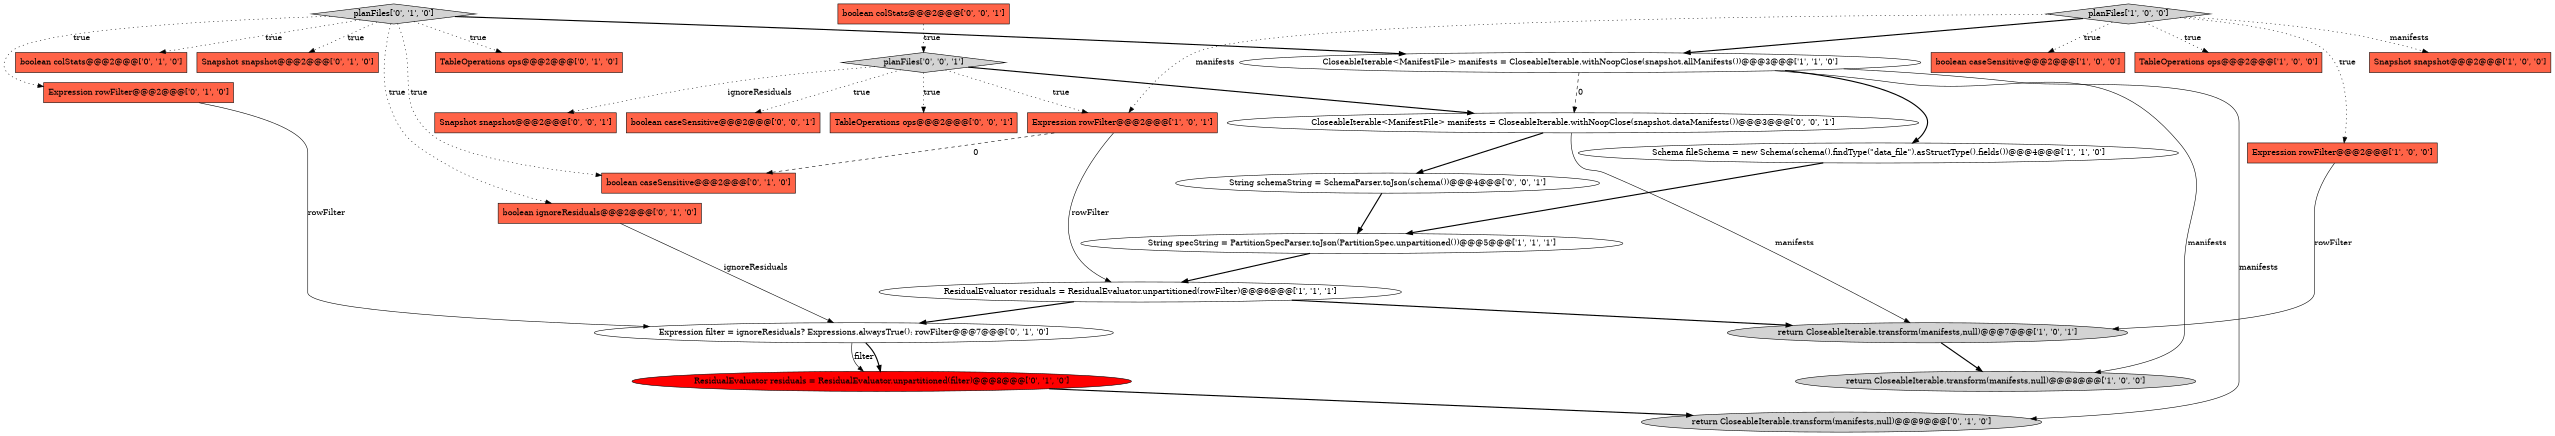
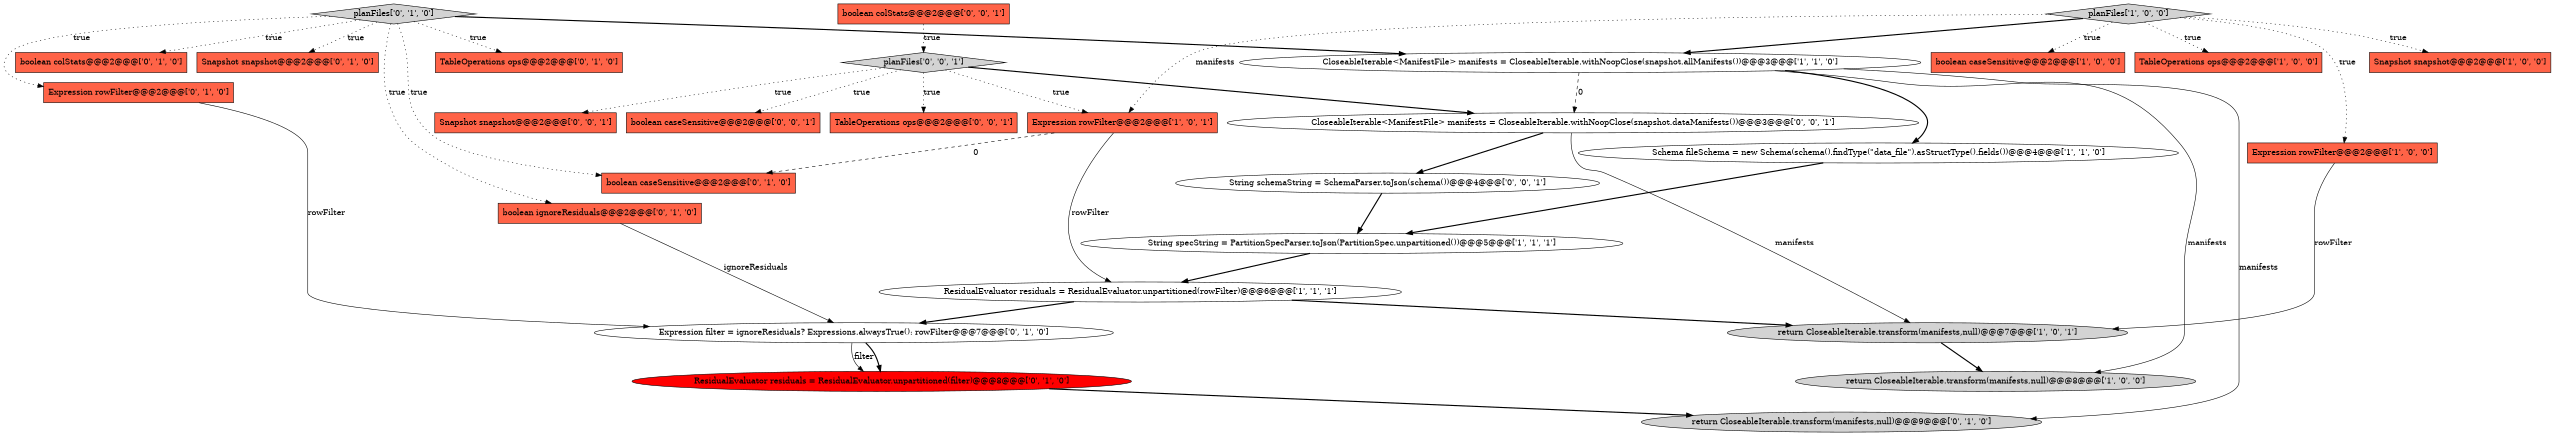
(2409, 38) -> (2398, 38)
(760, 93) -> (783, 93)
